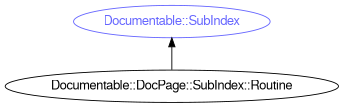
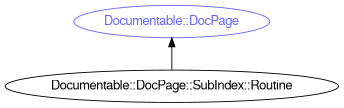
(172, 22) -> (172, 22)
